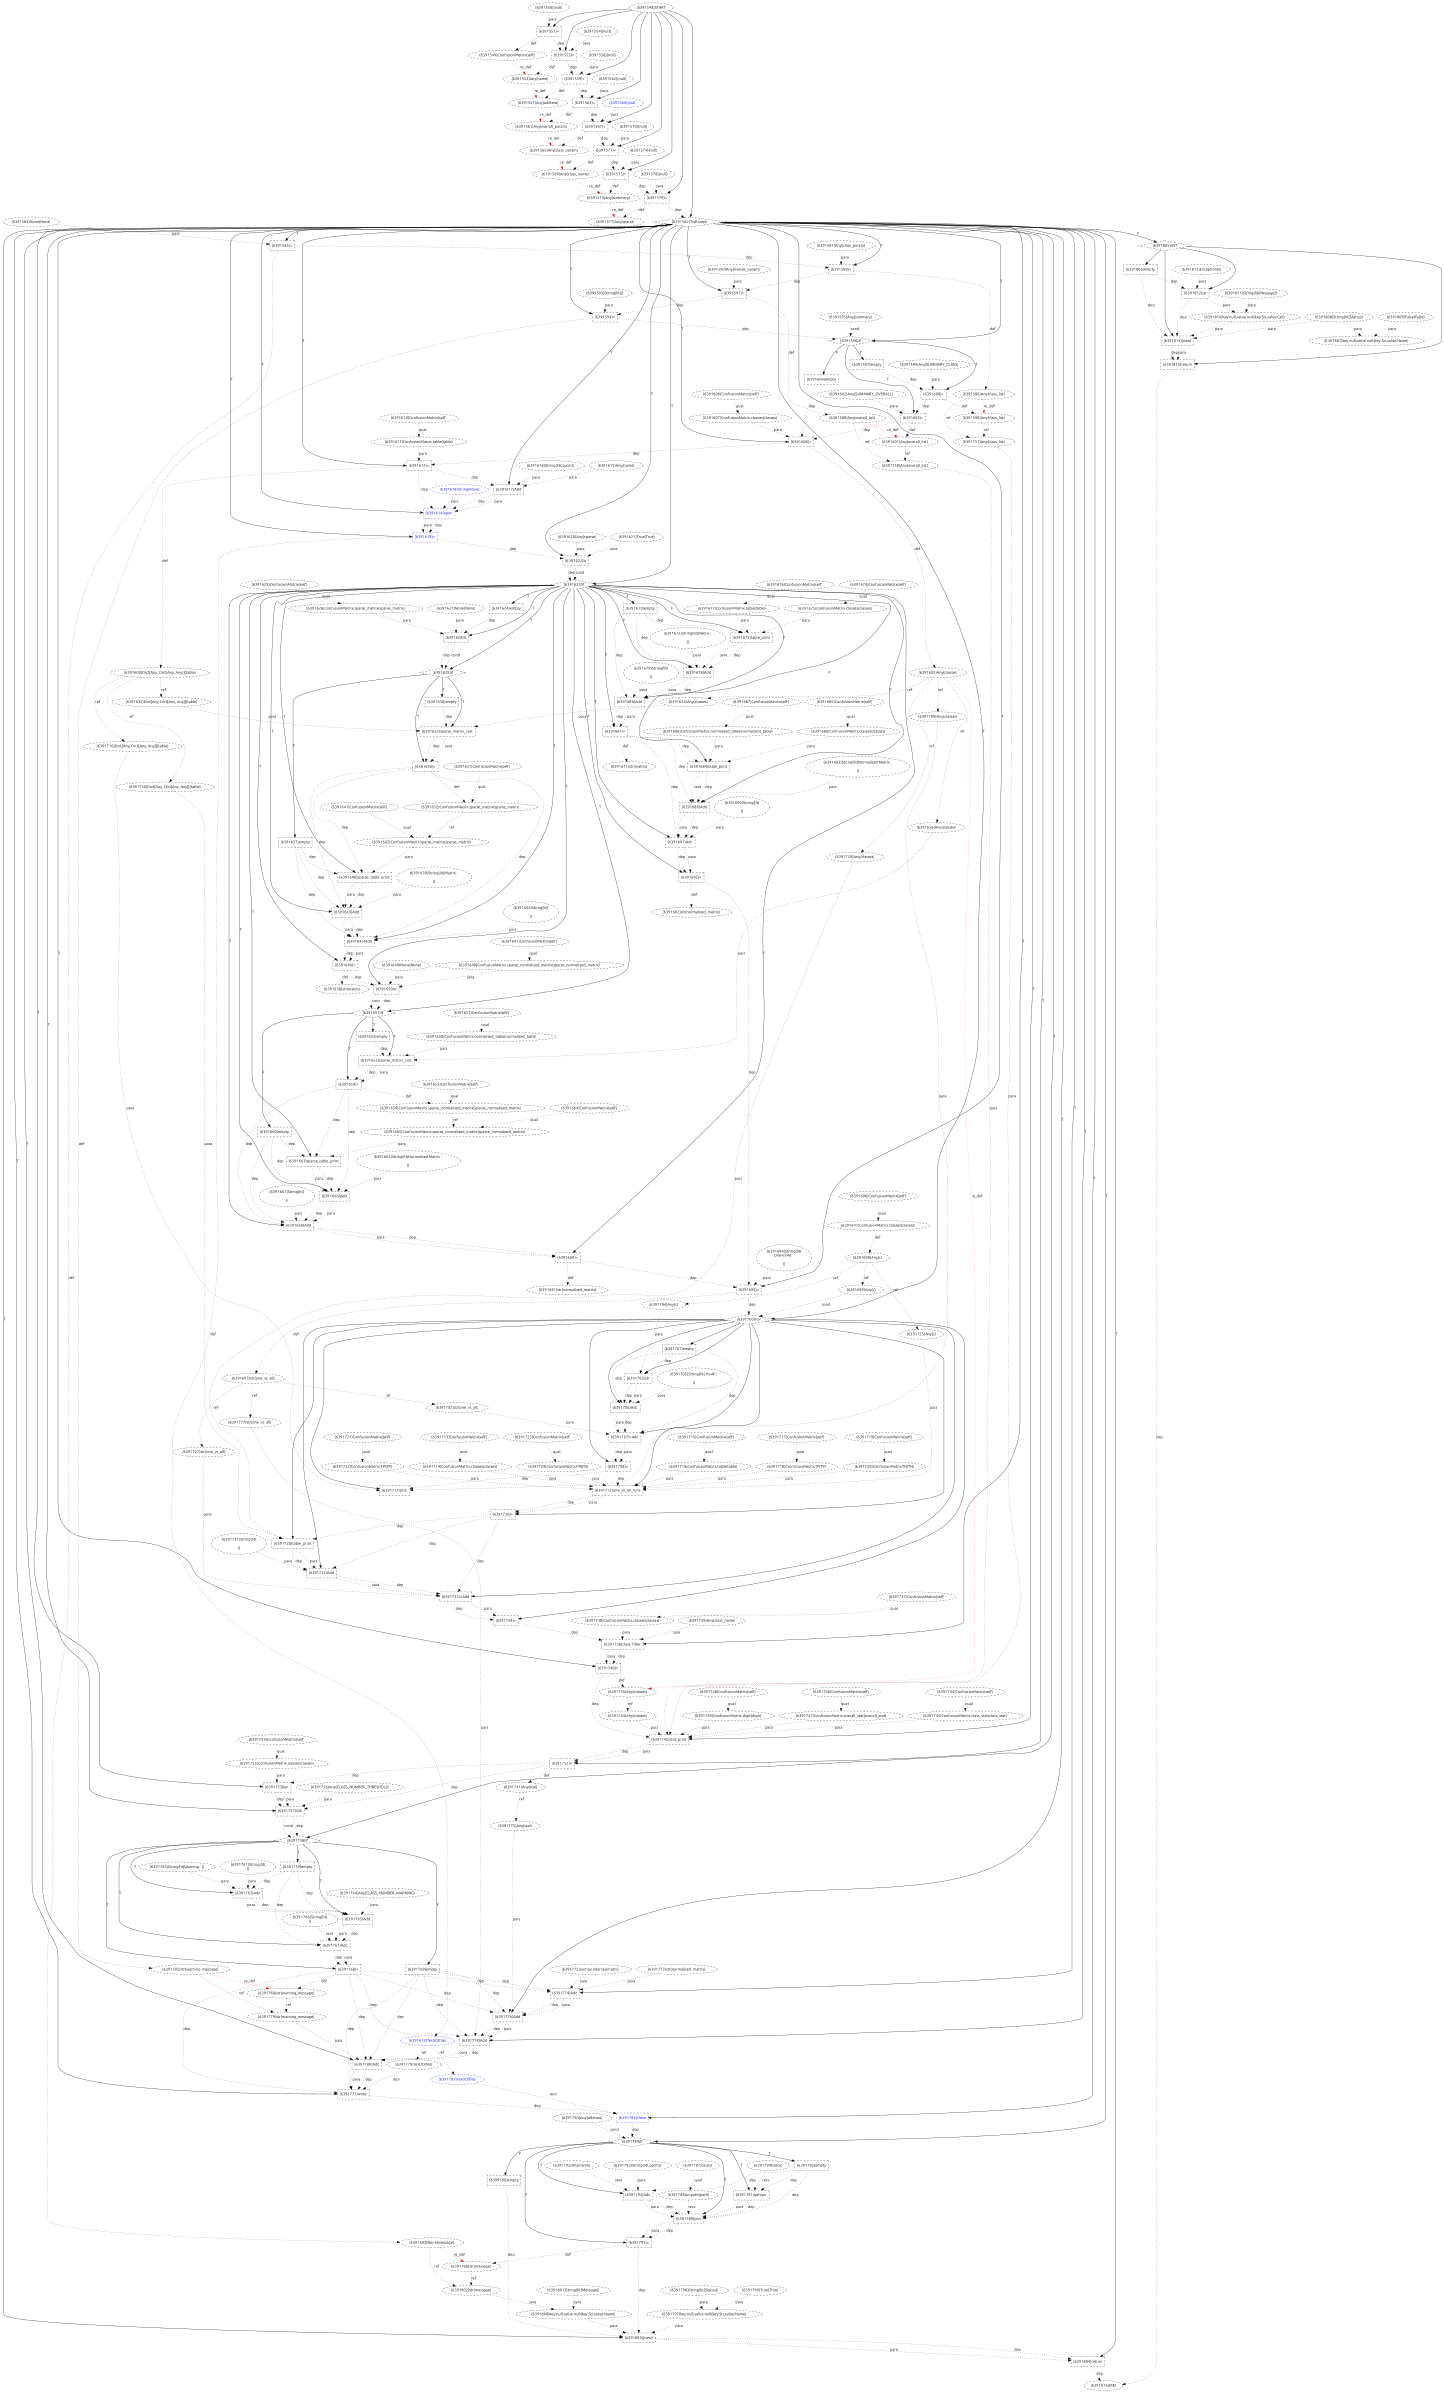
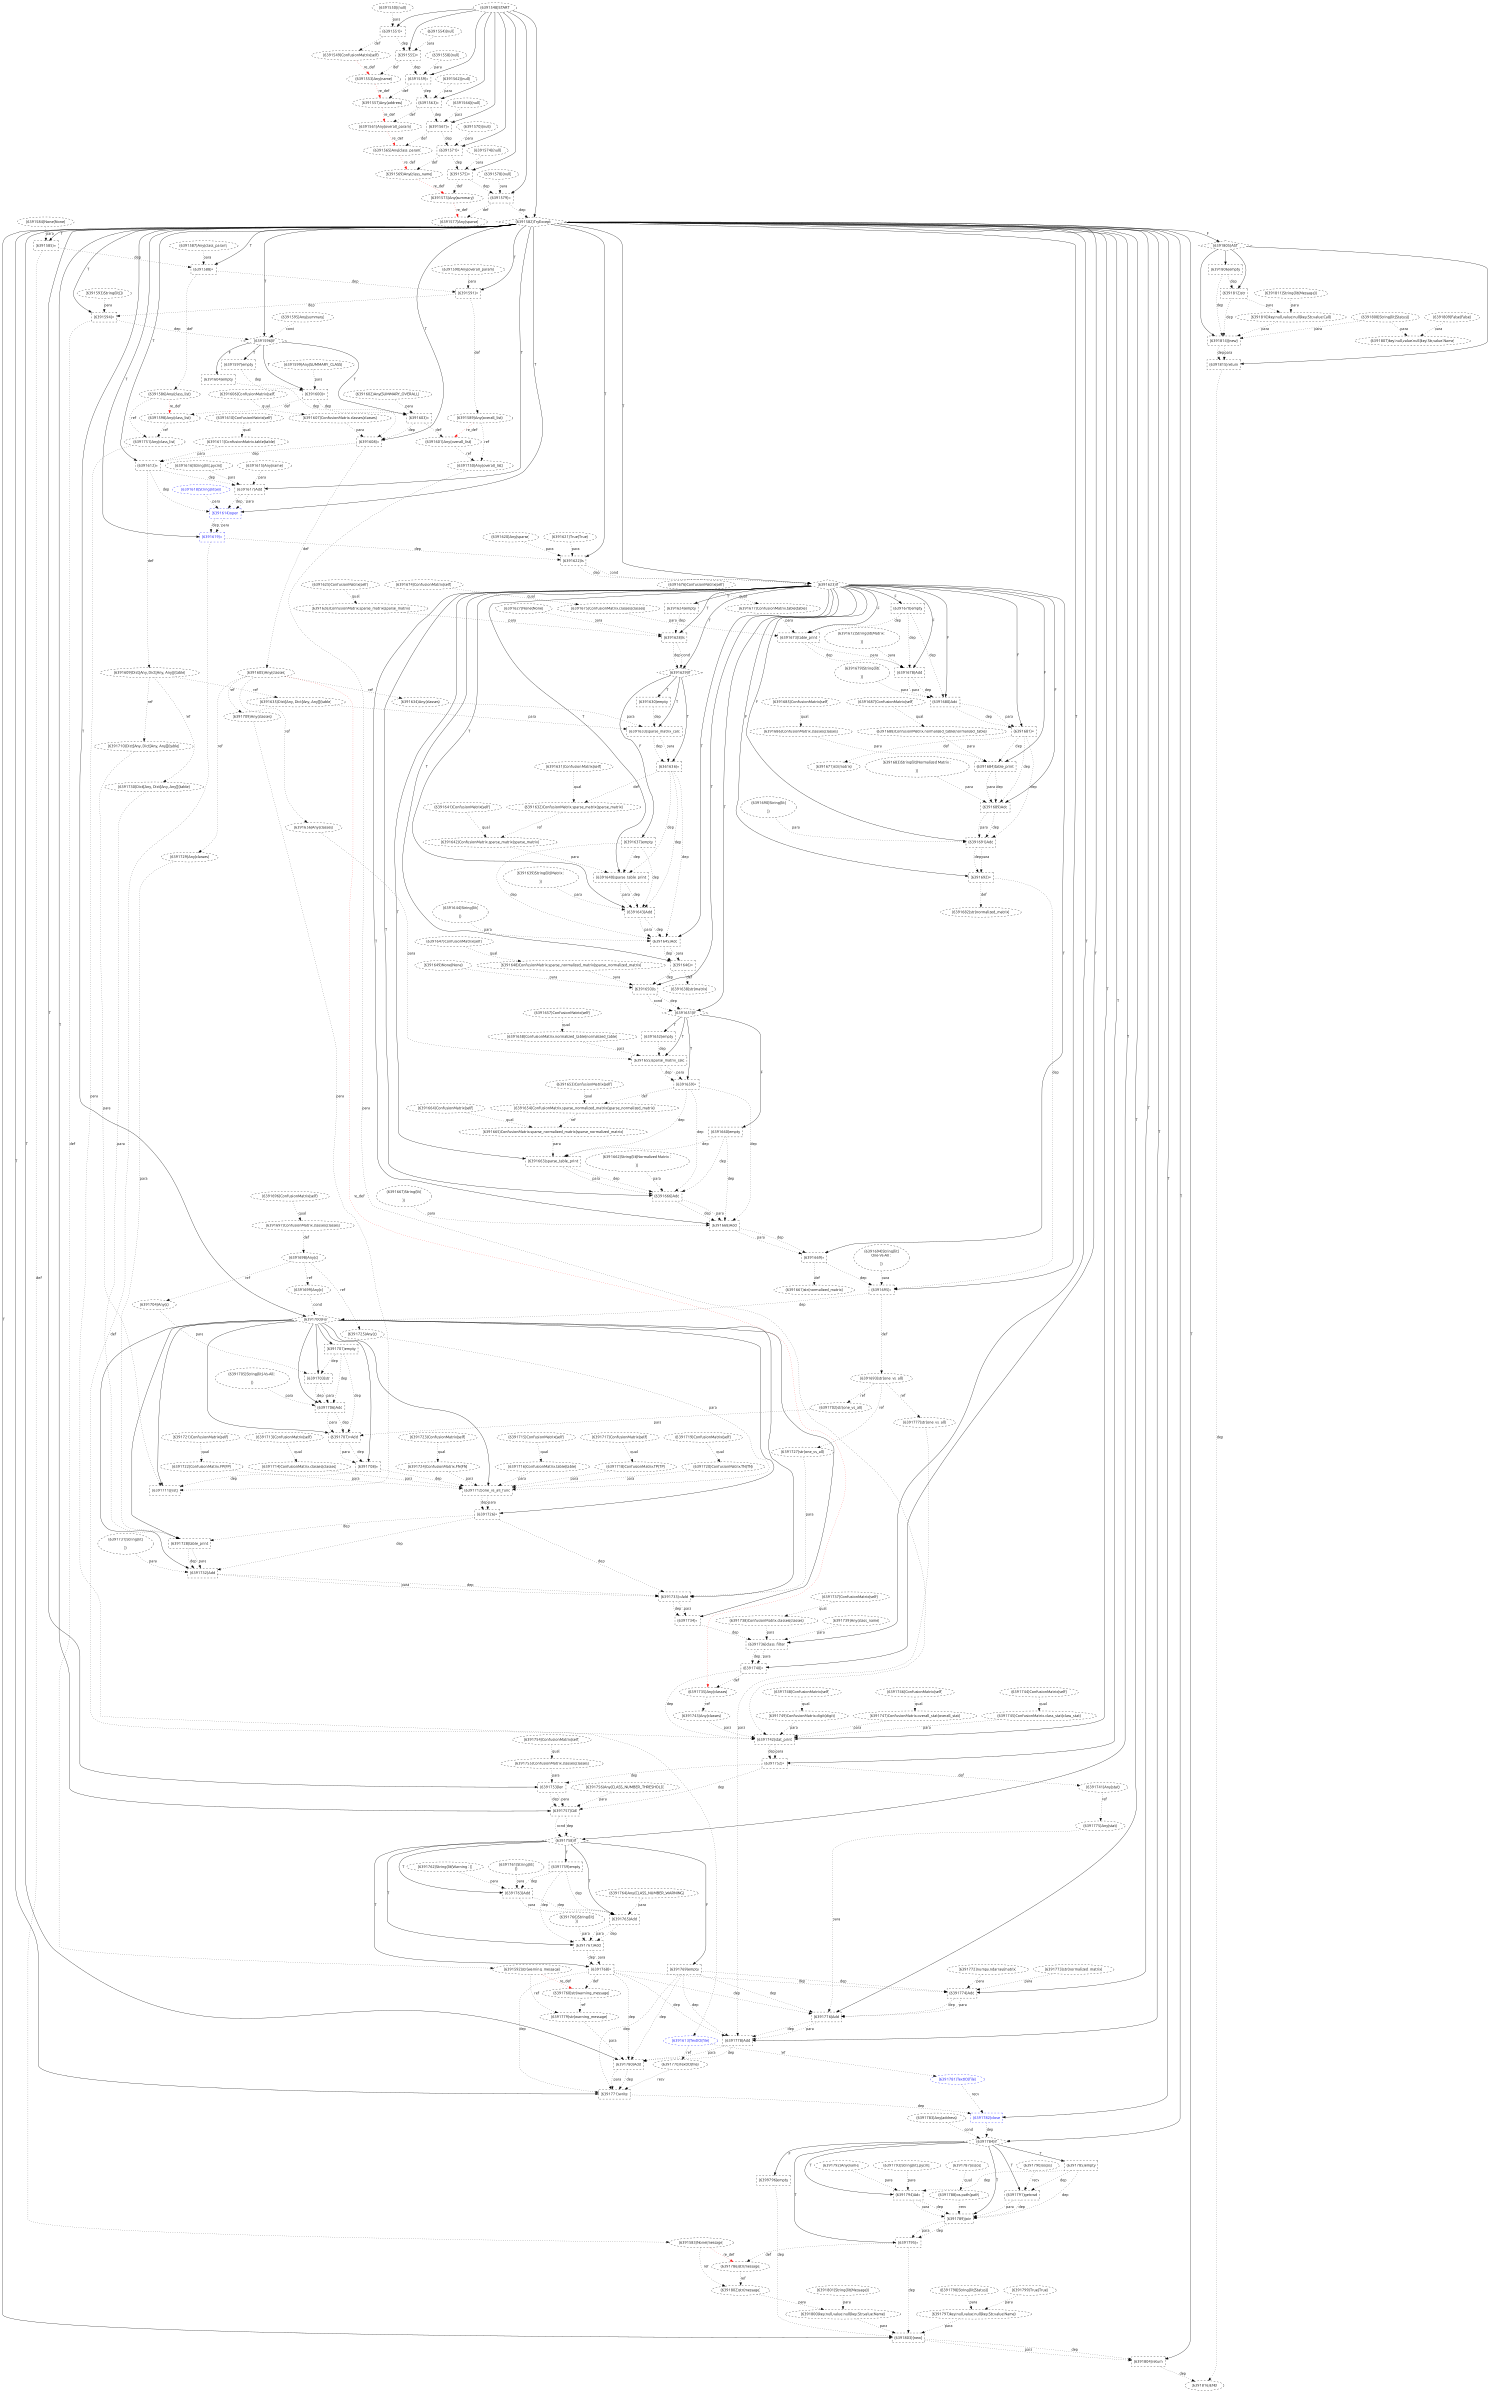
(623, 103) -> (467, 103)
(1202, 270) -> none
